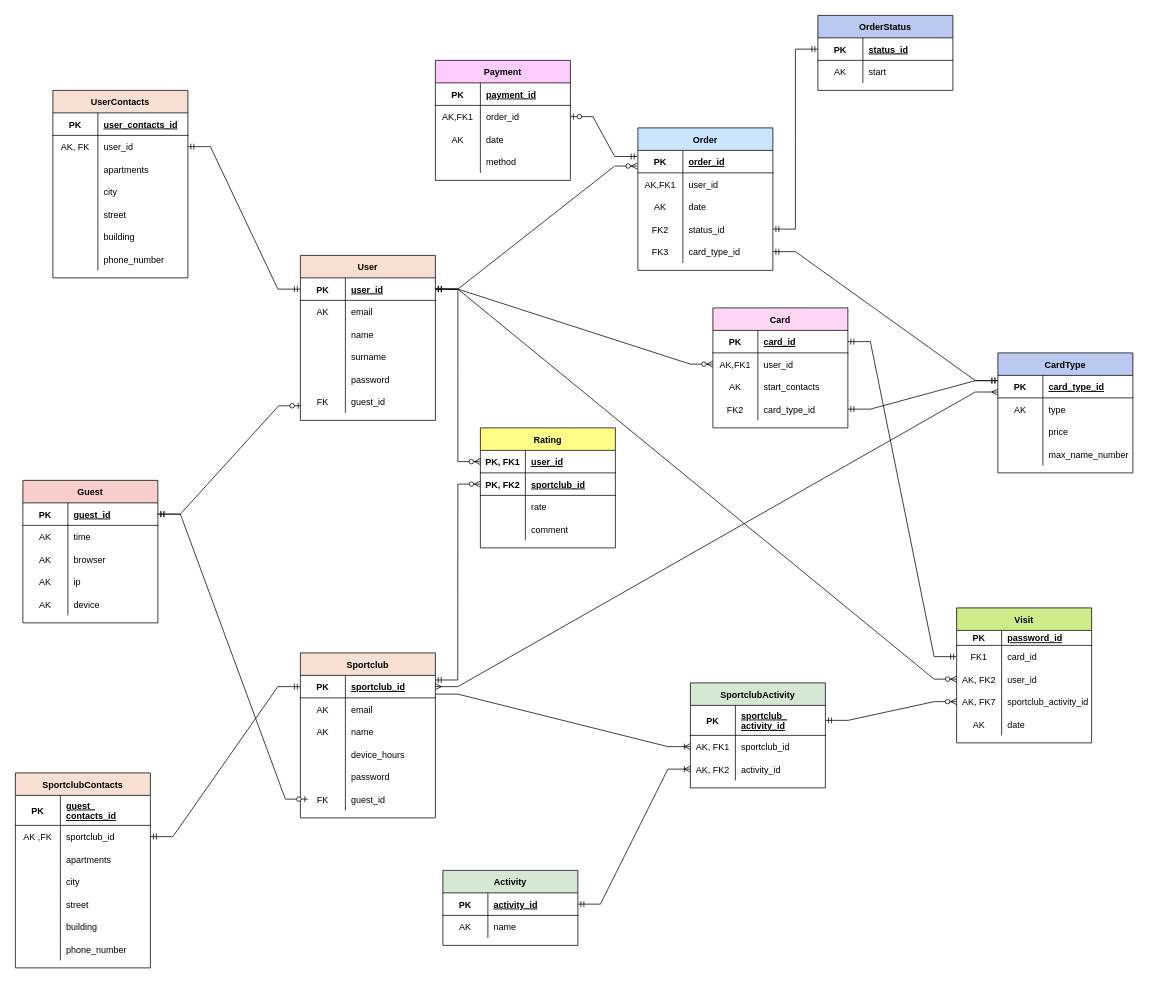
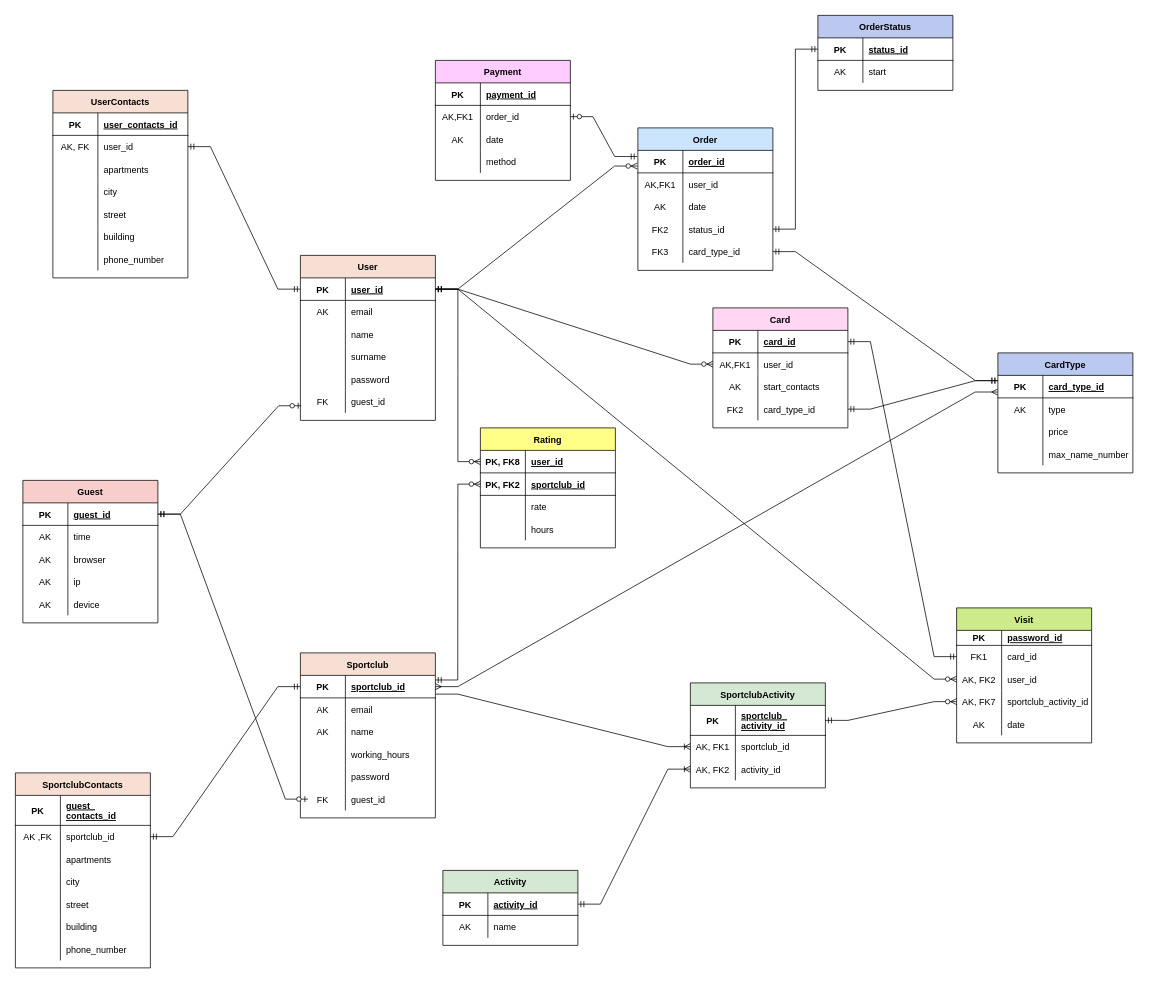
(503, 462) -> (503, 462)
(549, 530) -> (544, 530)
(380, 755) -> (383, 755)
